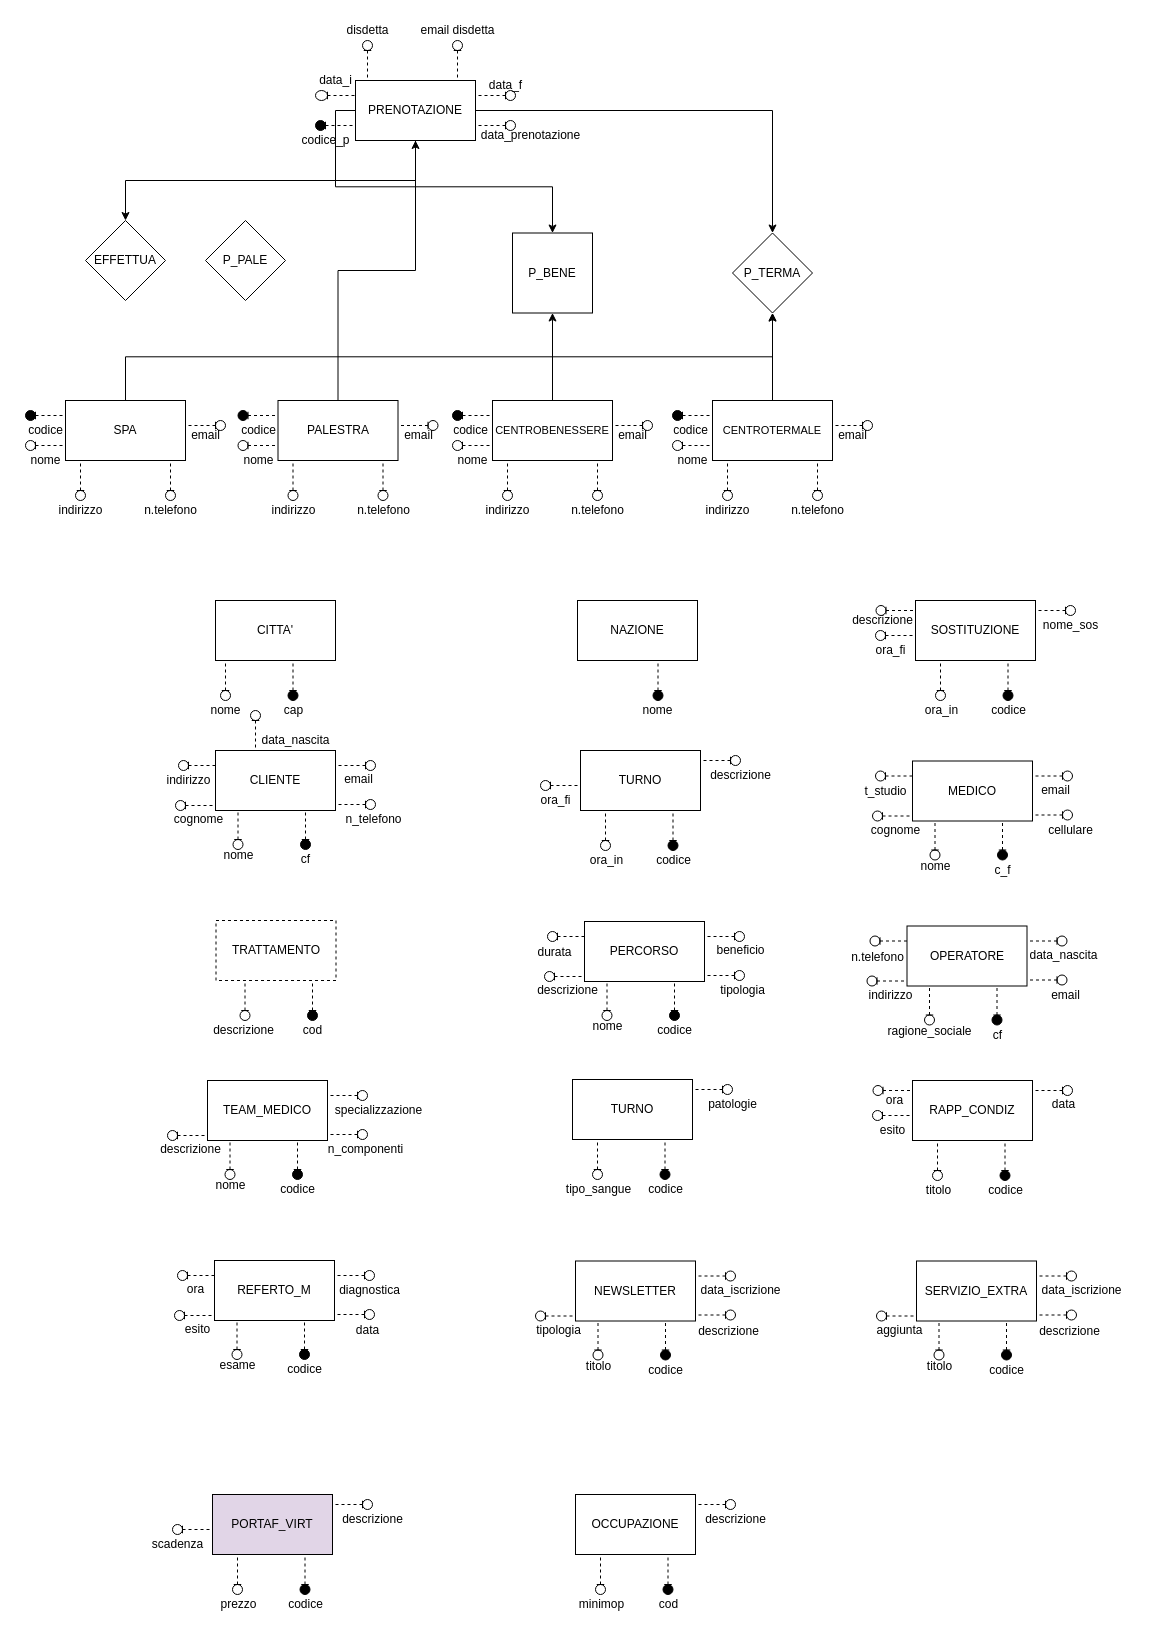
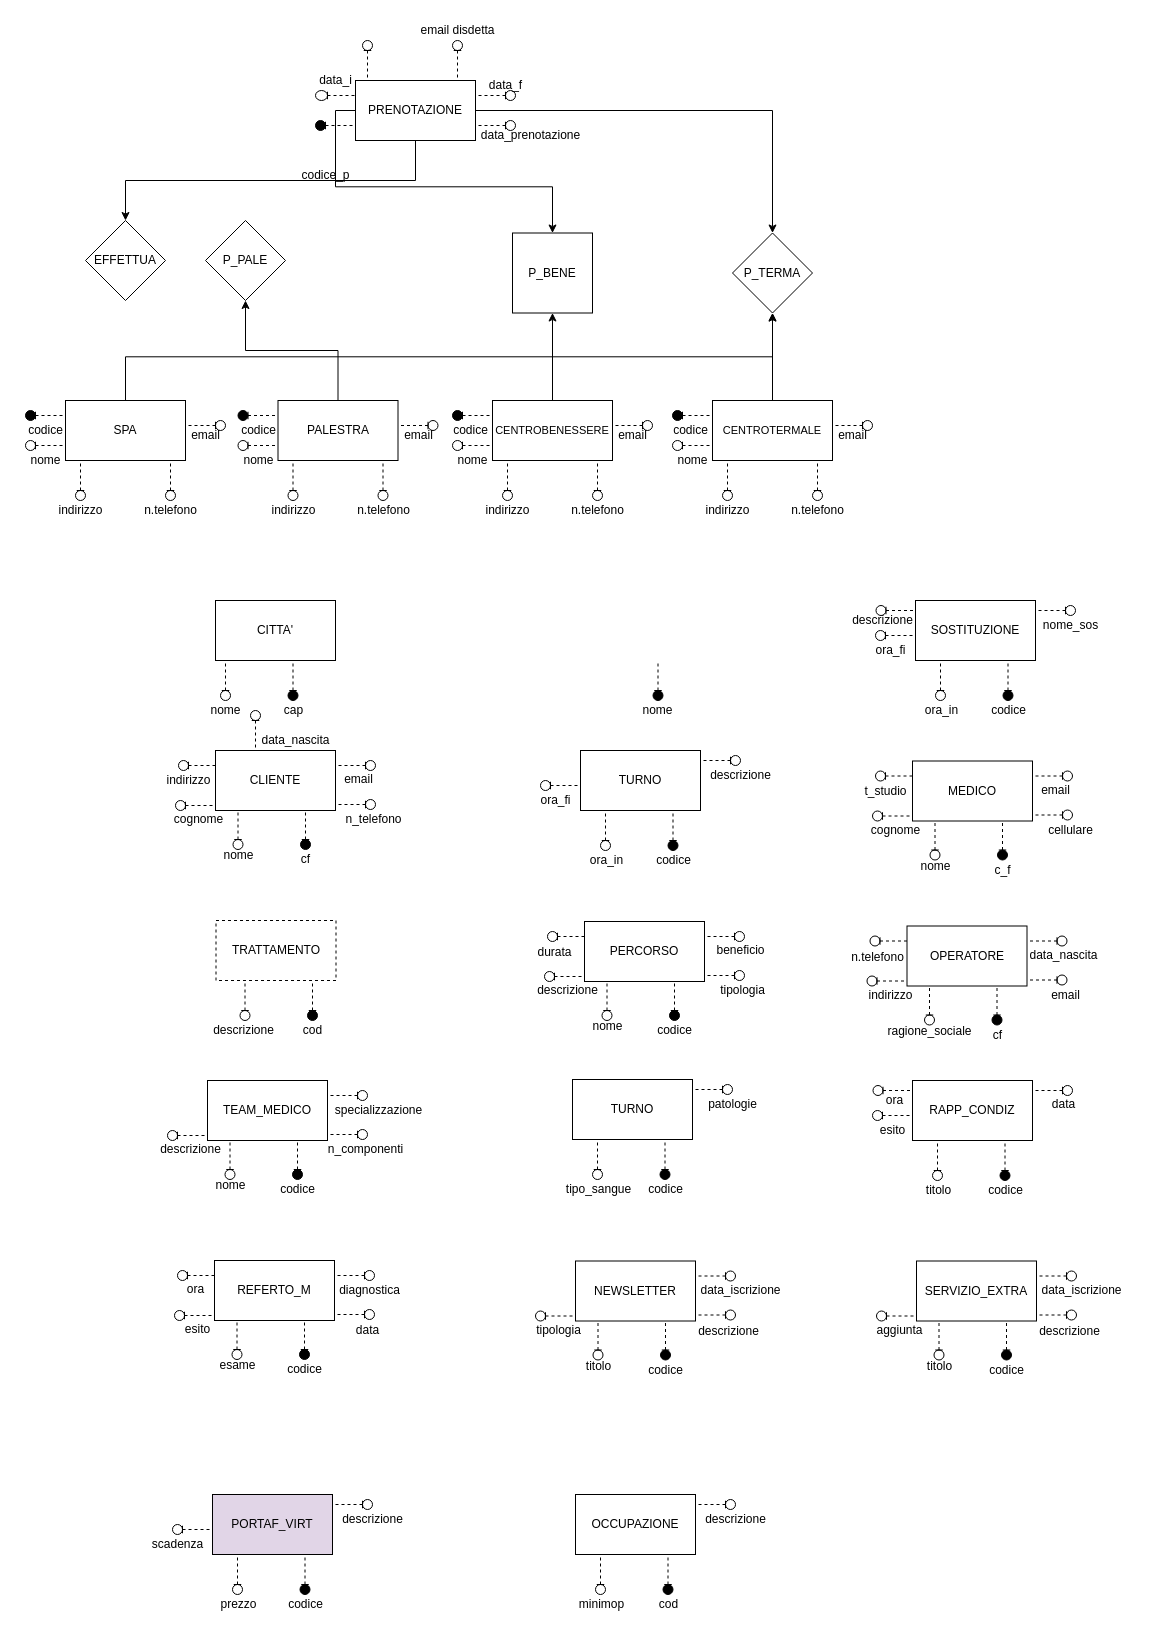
(368, 31) -> none
(326, 141) -> (326, 176)
(380, 271) -> (272, 351)
(638, 631) -> none
